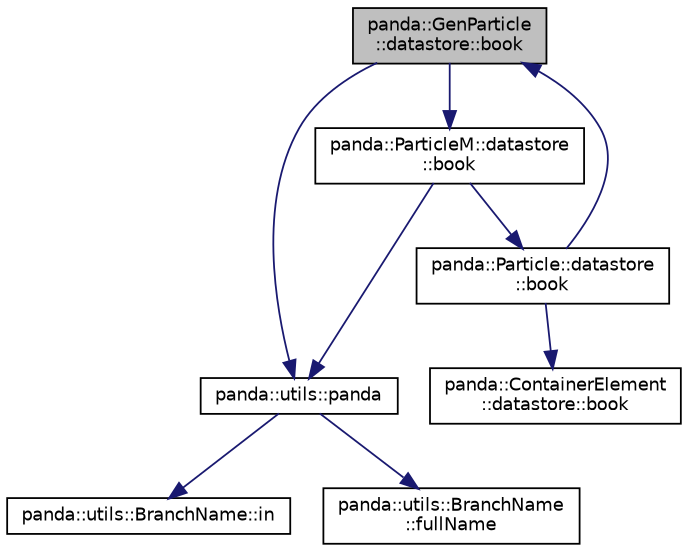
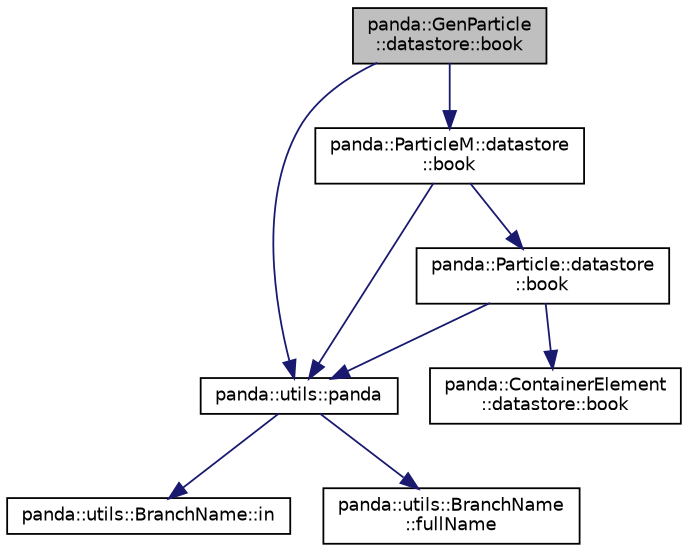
(607, 151) -> (419, 337)
